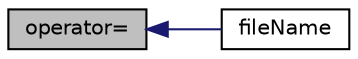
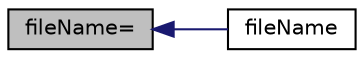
(77, 29) -> (81, 29)
